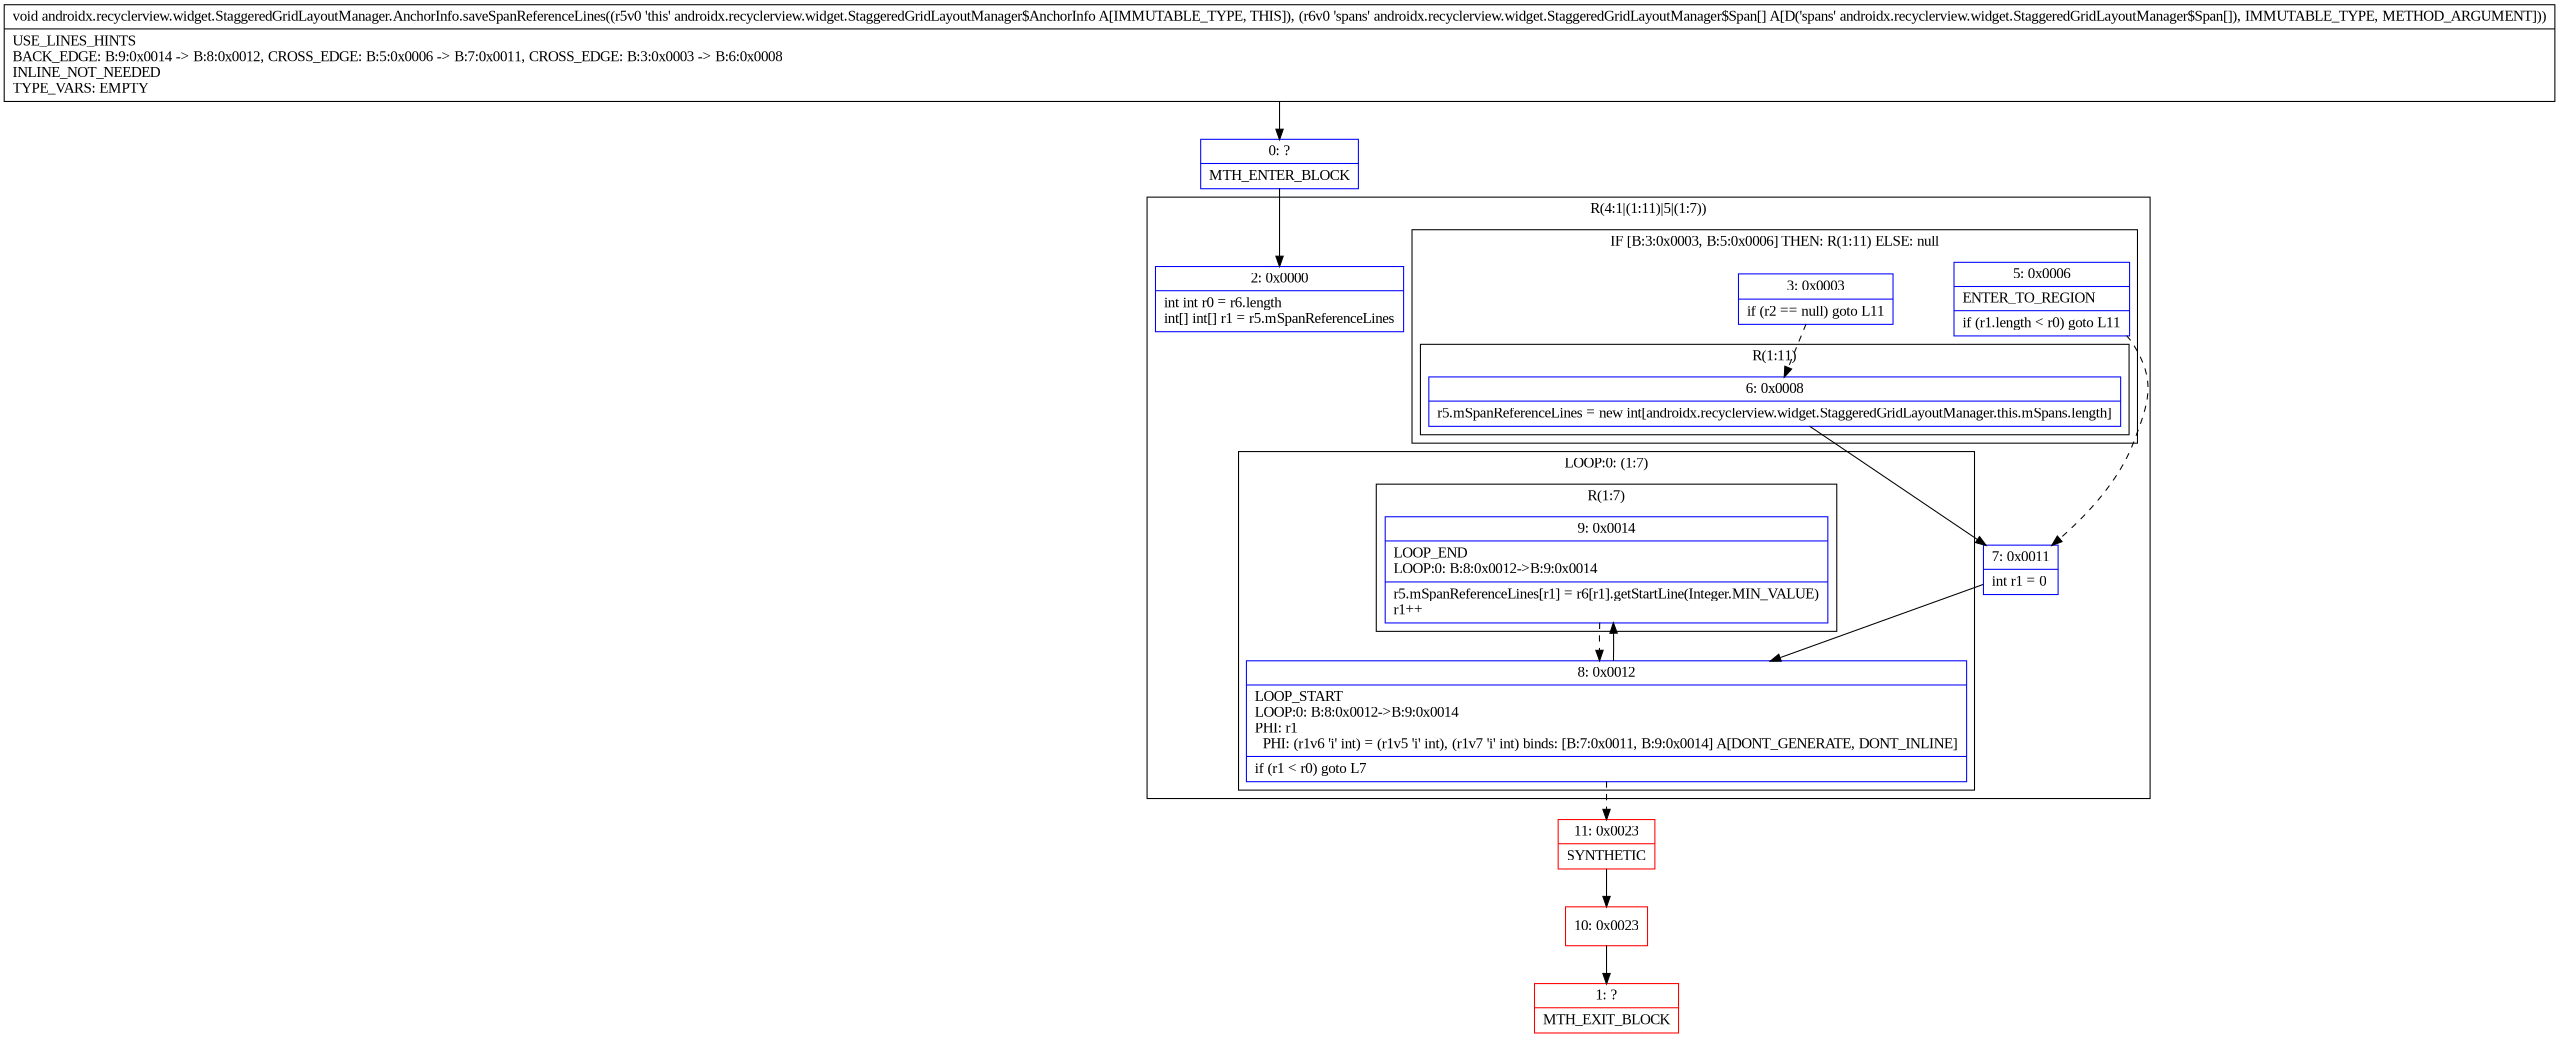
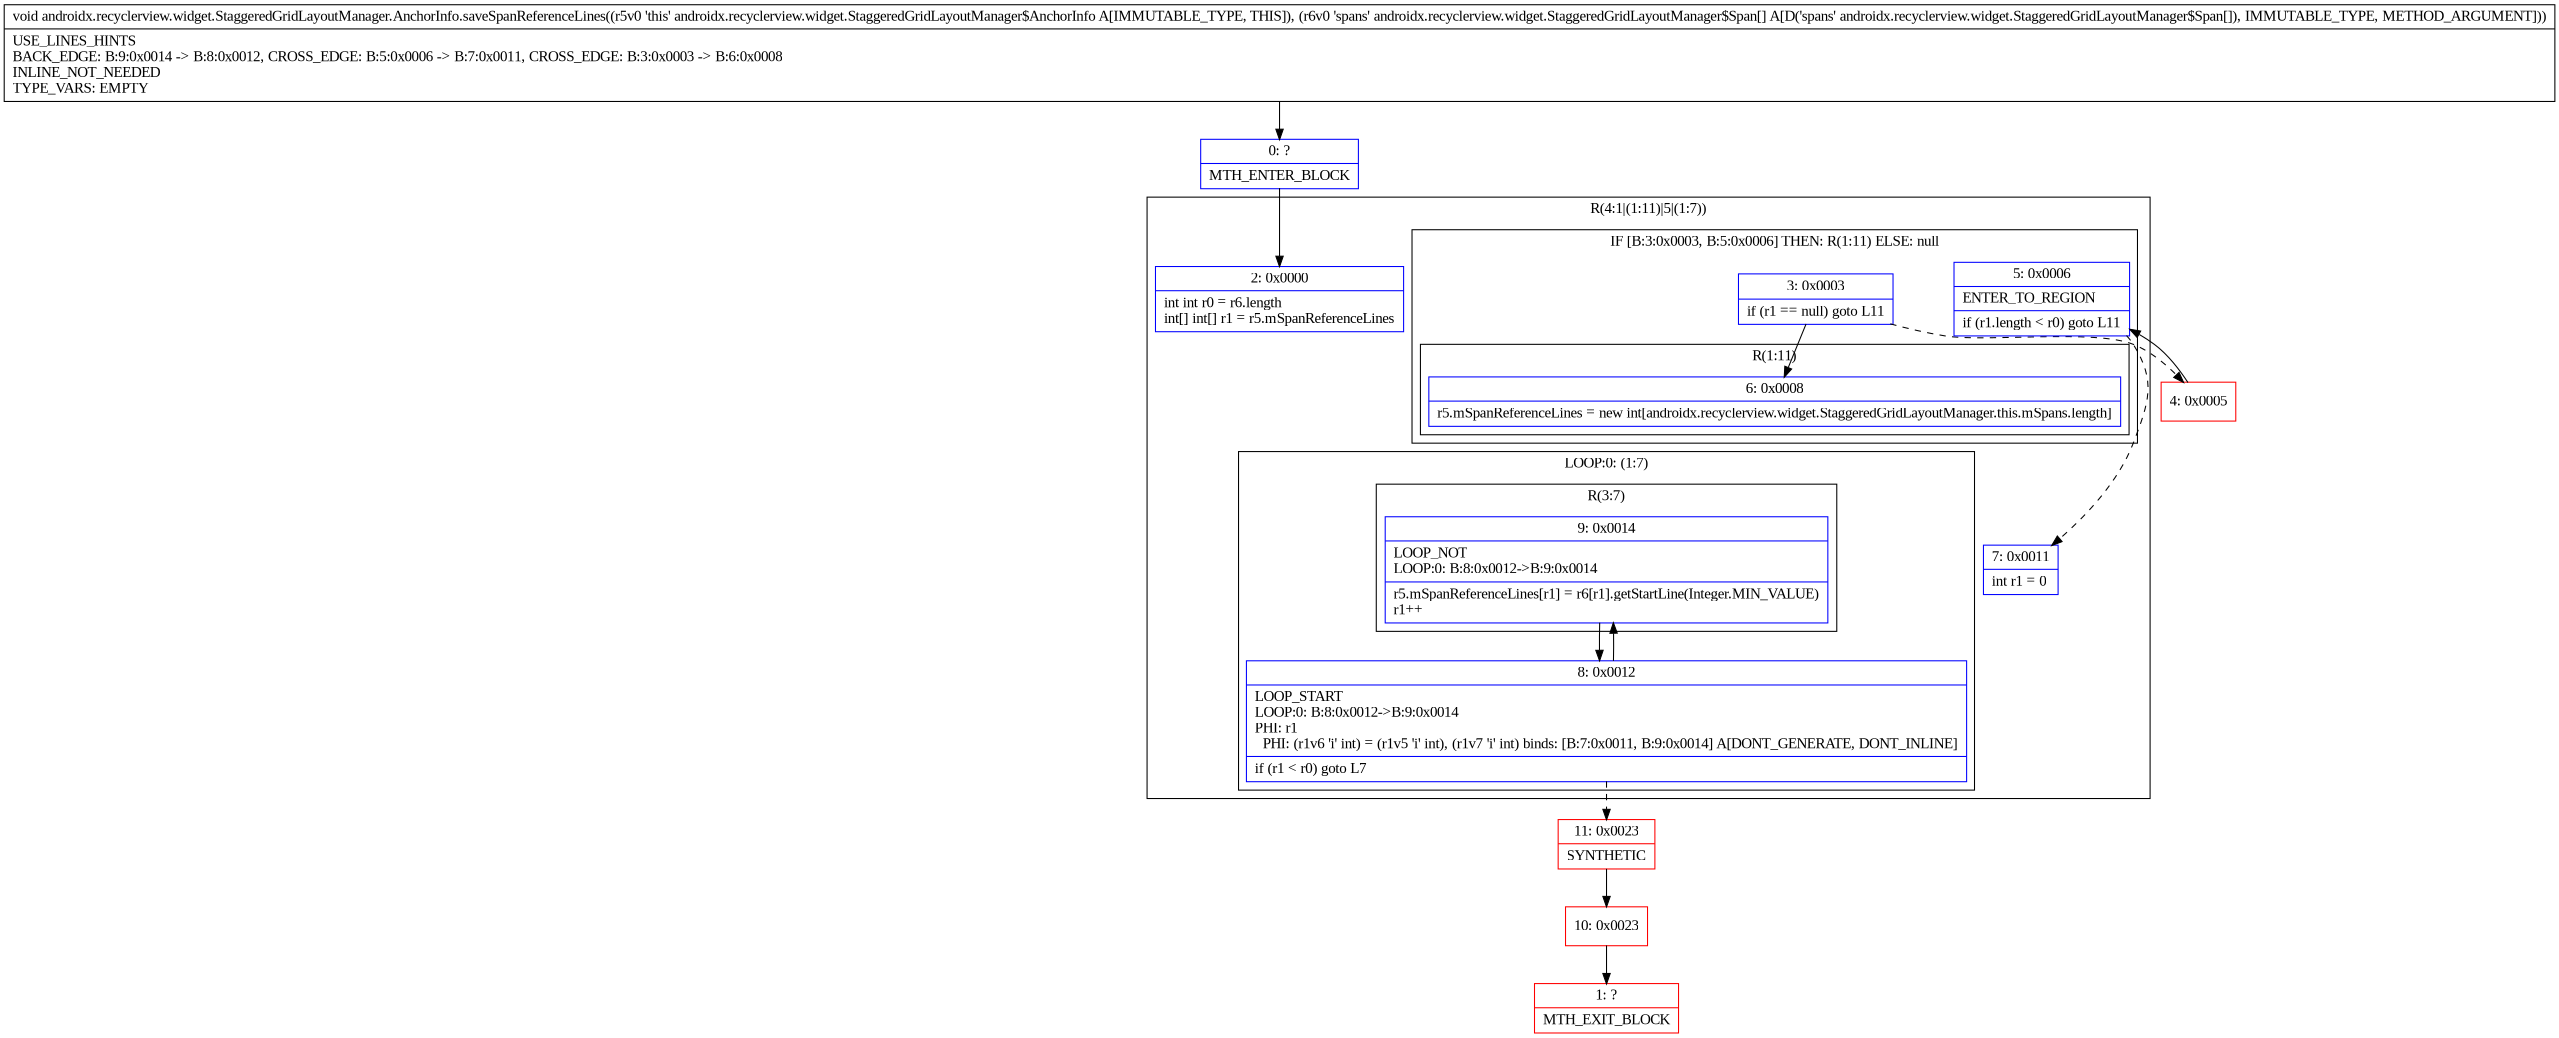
(1816, 311) -> (1816, 311)
(1795, 351) -> (1795, 351)
none -> (2198, 402)
(1893, 483) -> none
(1607, 496) -> (1607, 496)
(1430, 553) -> (1430, 553)
(1882, 621) -> none
(1599, 638) -> (1599, 638)
